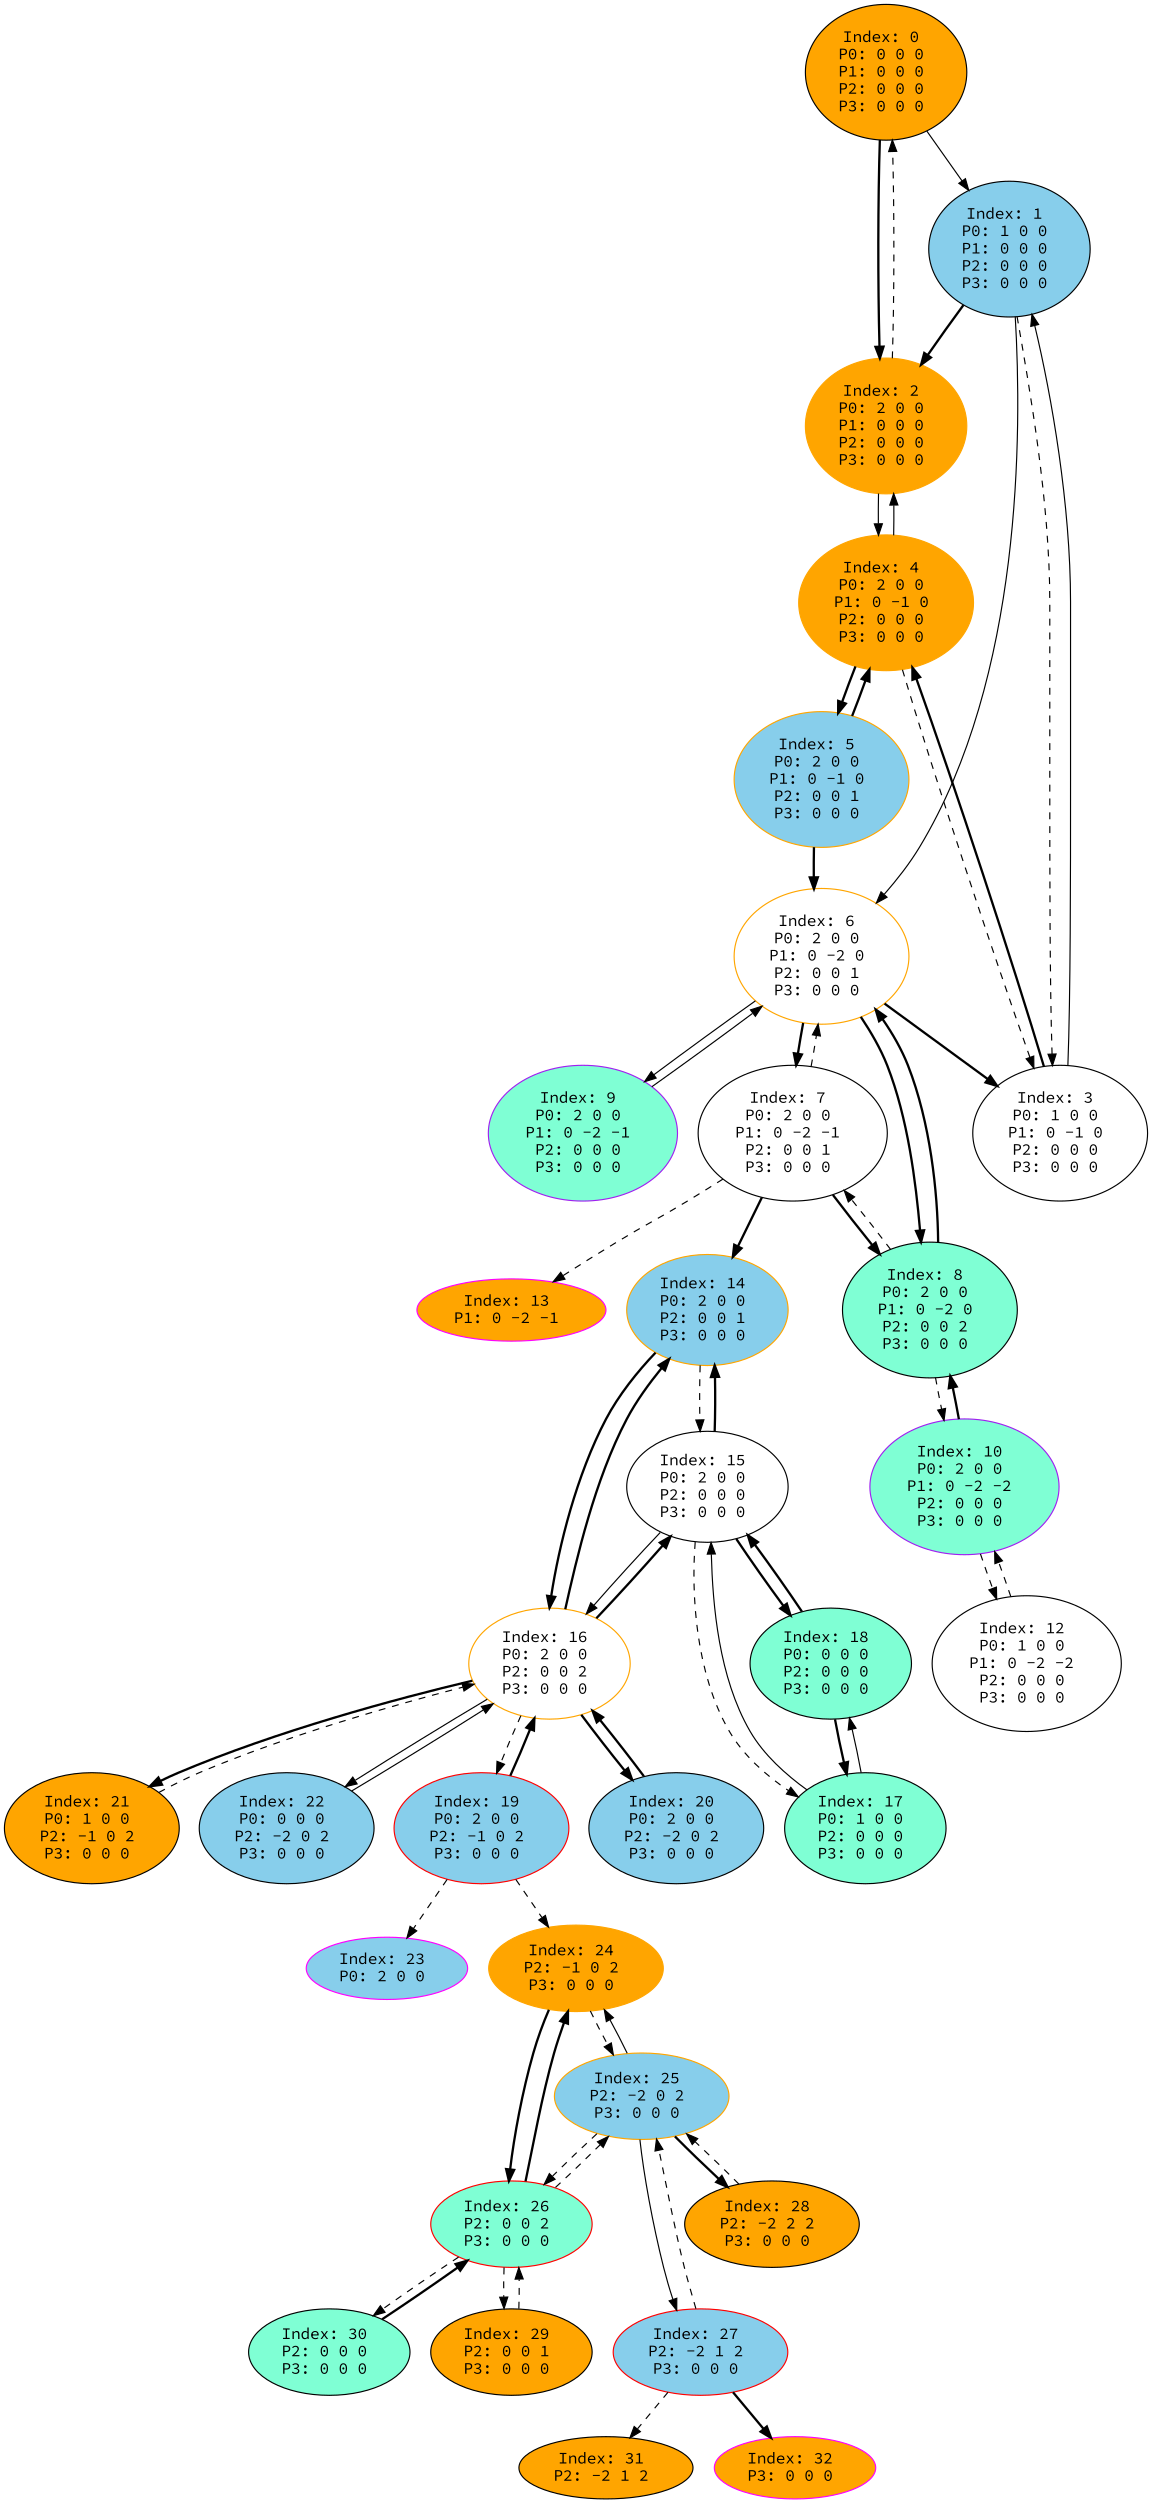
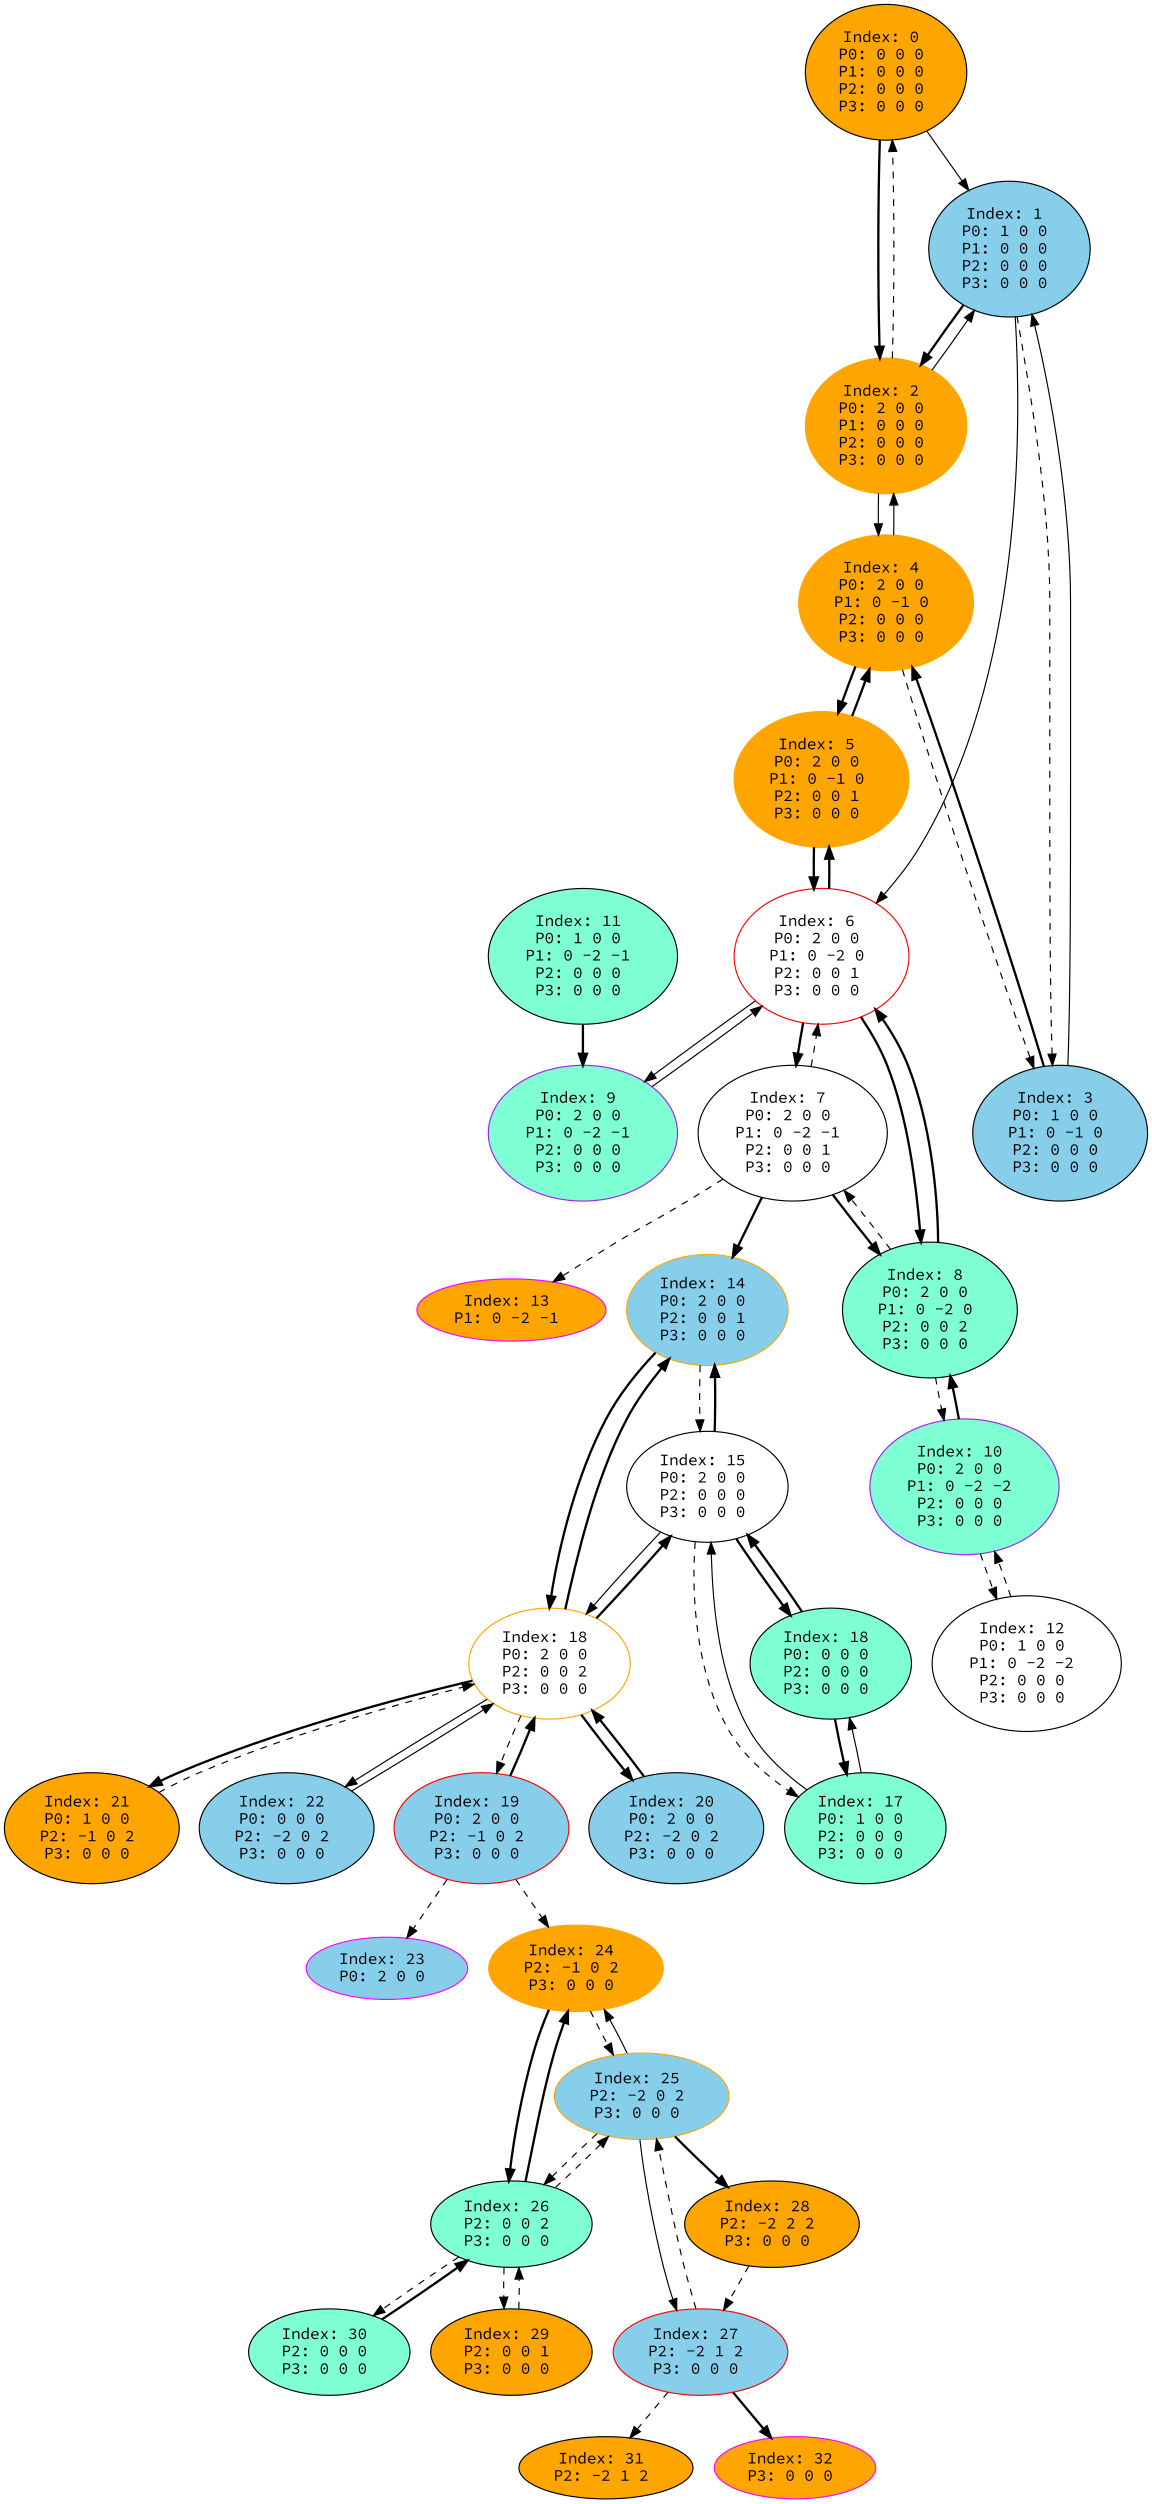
none -> (950, 345)
(822, 780) -> (822, 780)
none -> (583, 956)
(822, 956) -> (822, 956)
(936, 1041) -> (829, 874)
(1060, 1133) -> (1060, 1133)
(549, 1664) -> (549, 1664)
(717, 2163) -> (739, 2283)
(511, 2224) -> (511, 2224)
